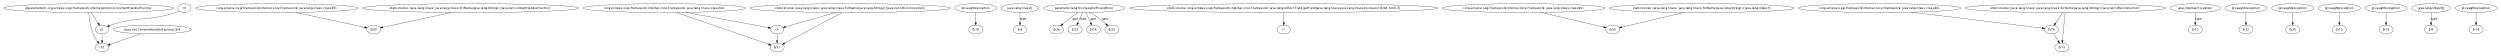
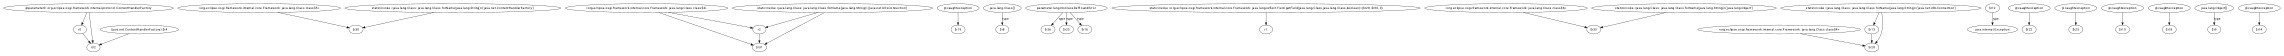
(184, 8) -> none
(2195, 18) -> (1993, 18)
(1112, 30) -> none
(2056, 37) -> (1872, 37)
